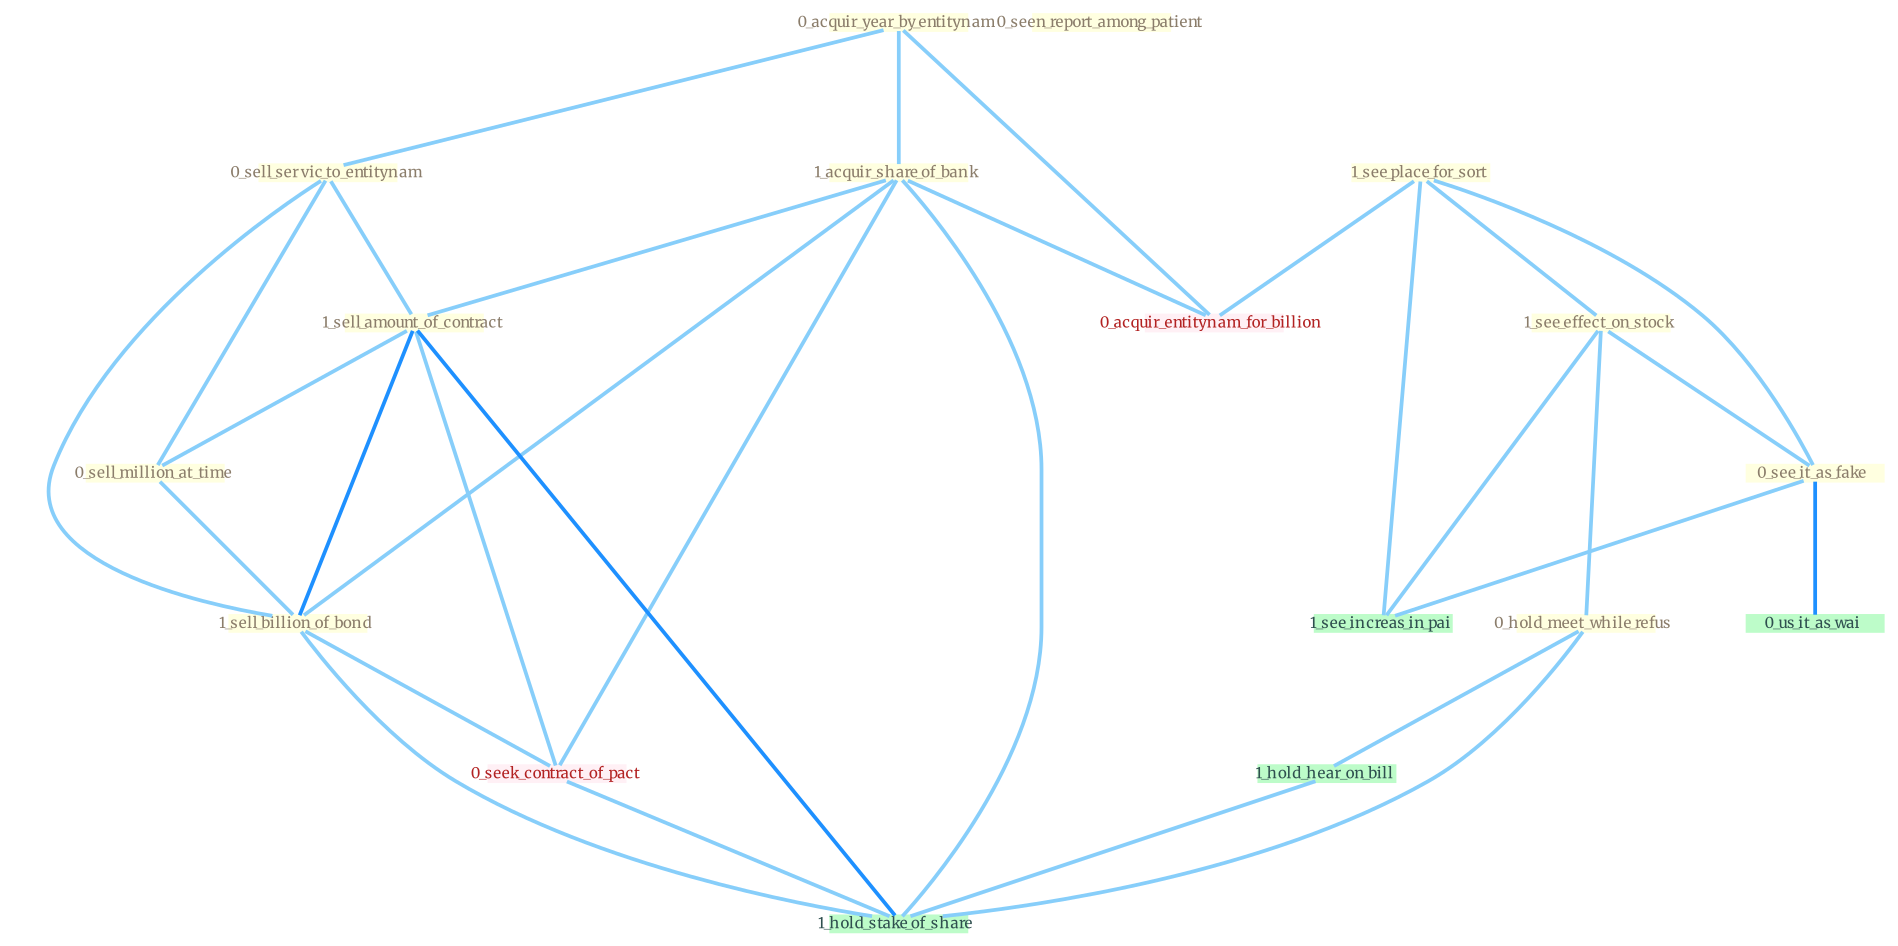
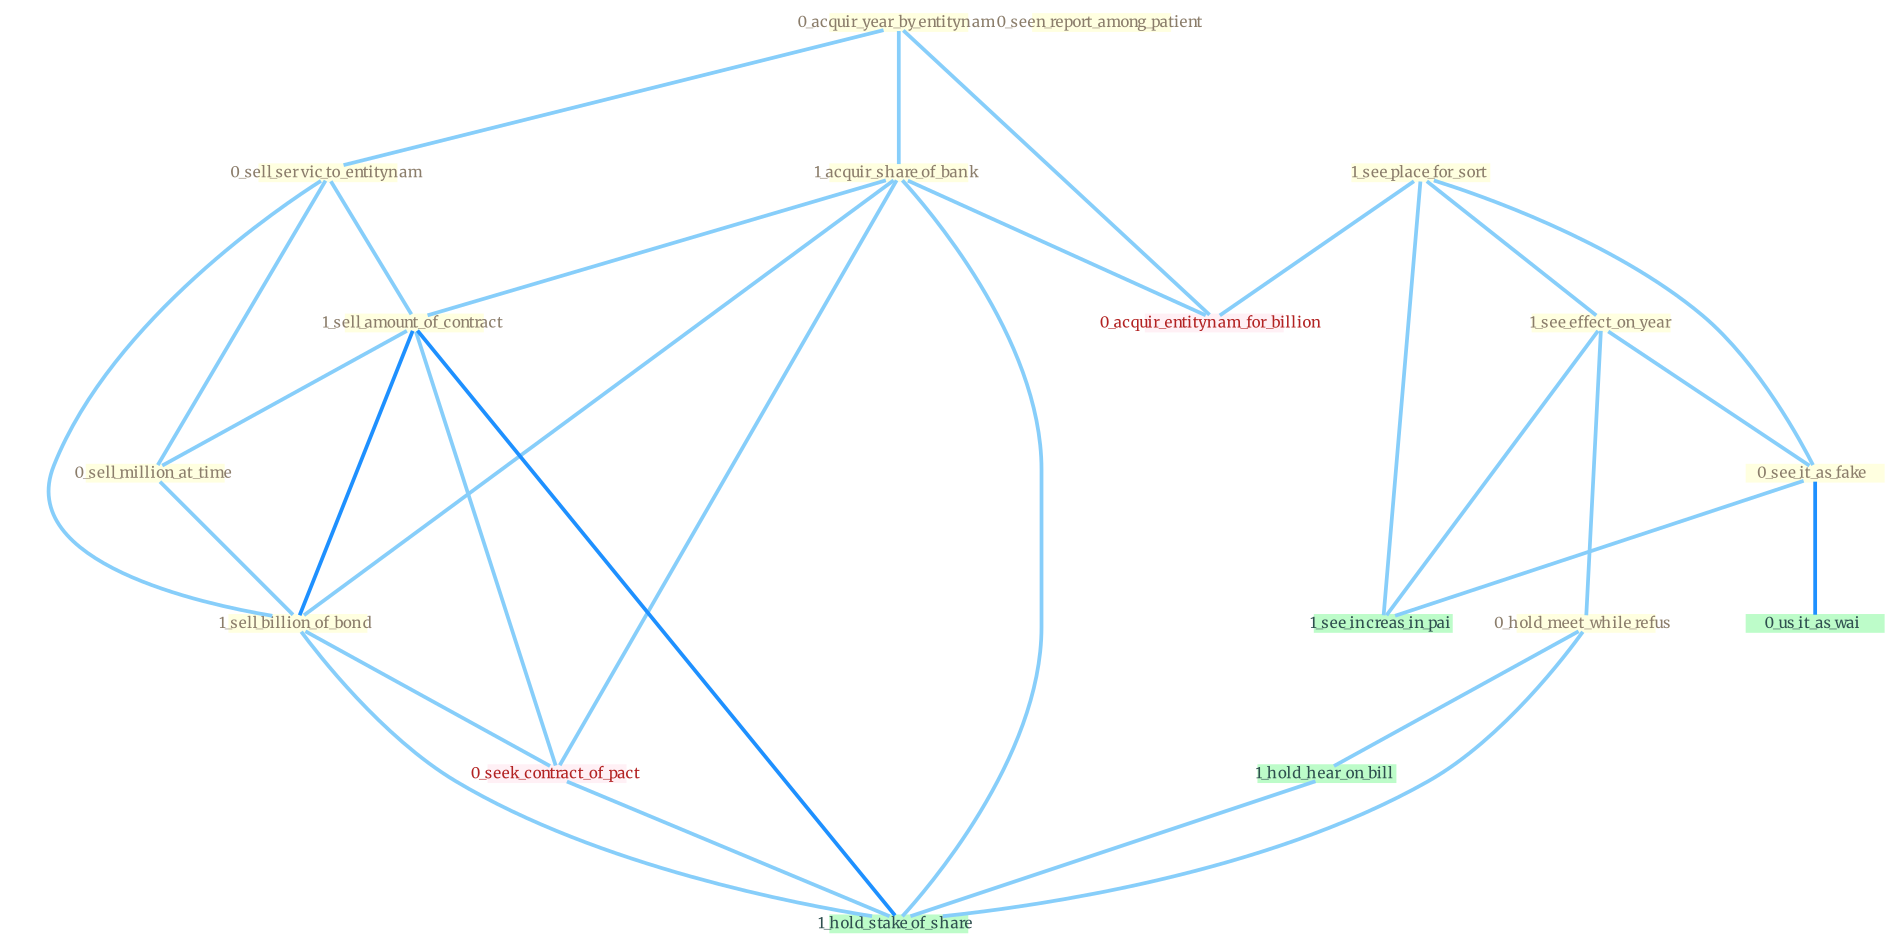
(1601, 323) -> (1601, 323)
